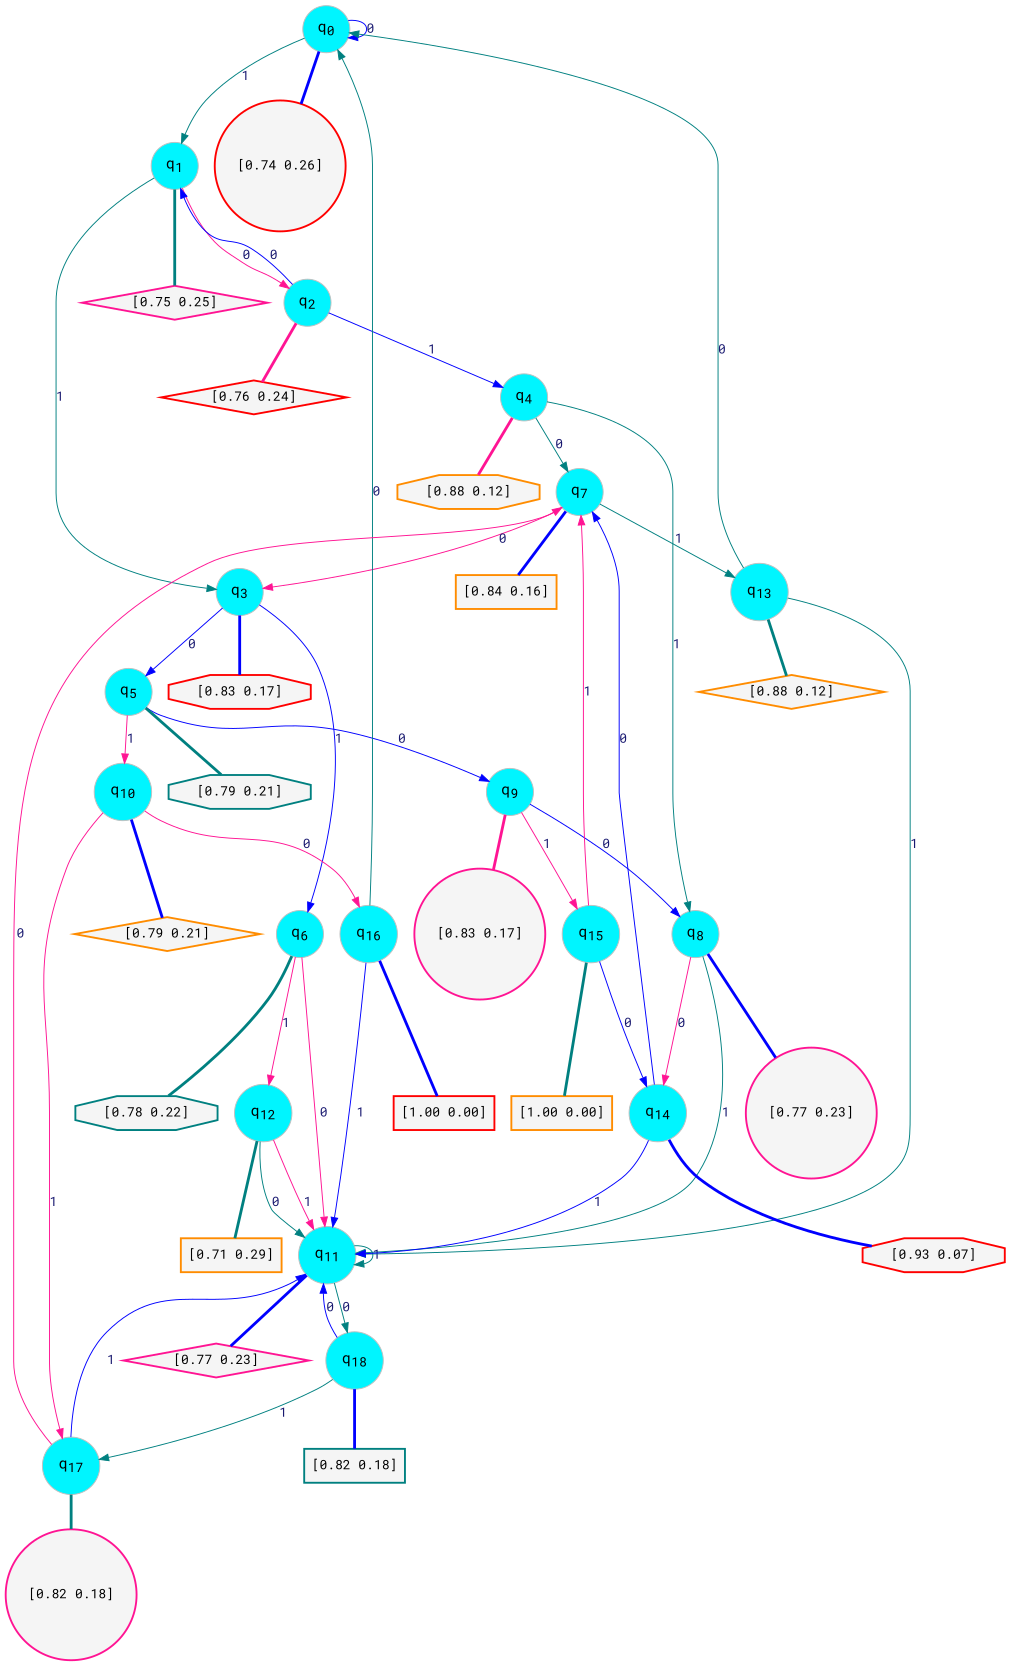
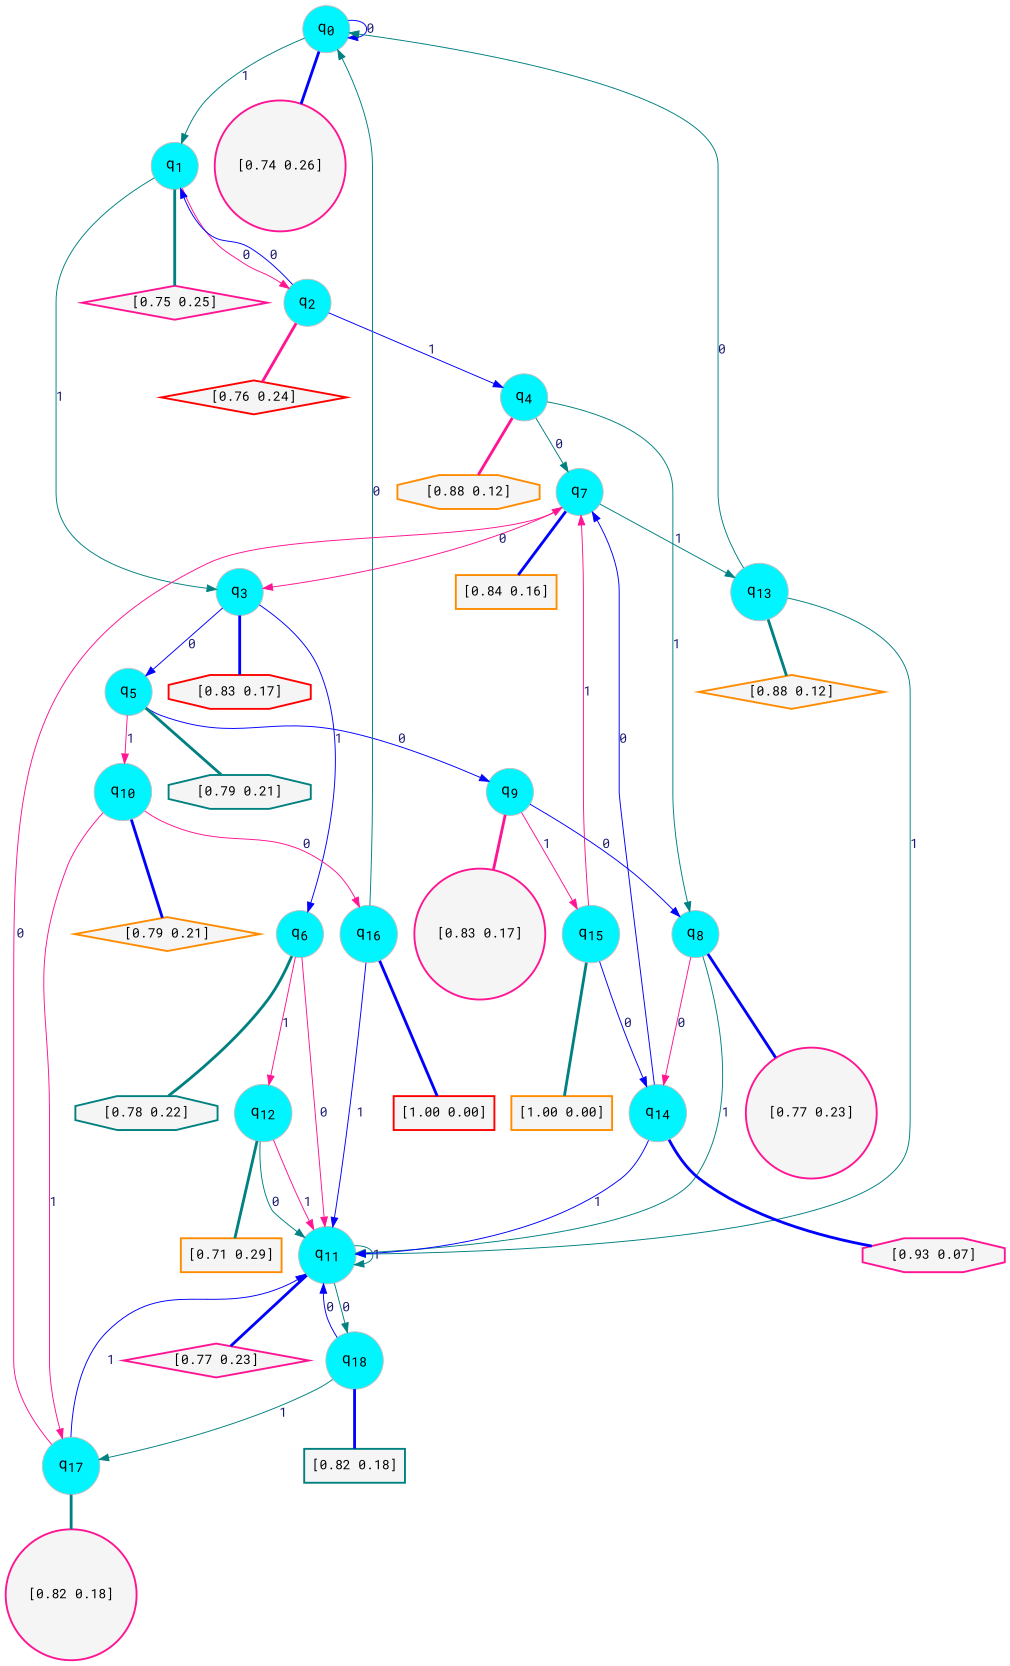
(280, 166) -> (280, 166)
(934, 1255) -> (934, 1255)
